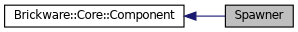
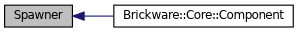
(211, 16) -> (99, 16)
